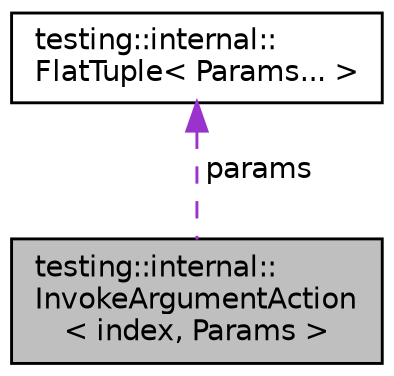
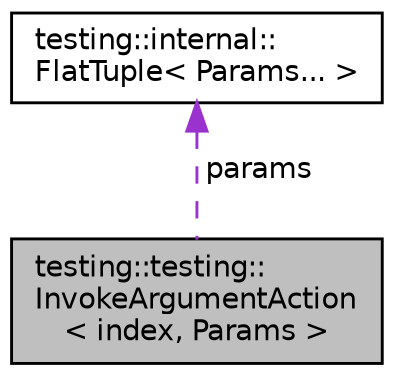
(197, 301) -> (197, 301)
